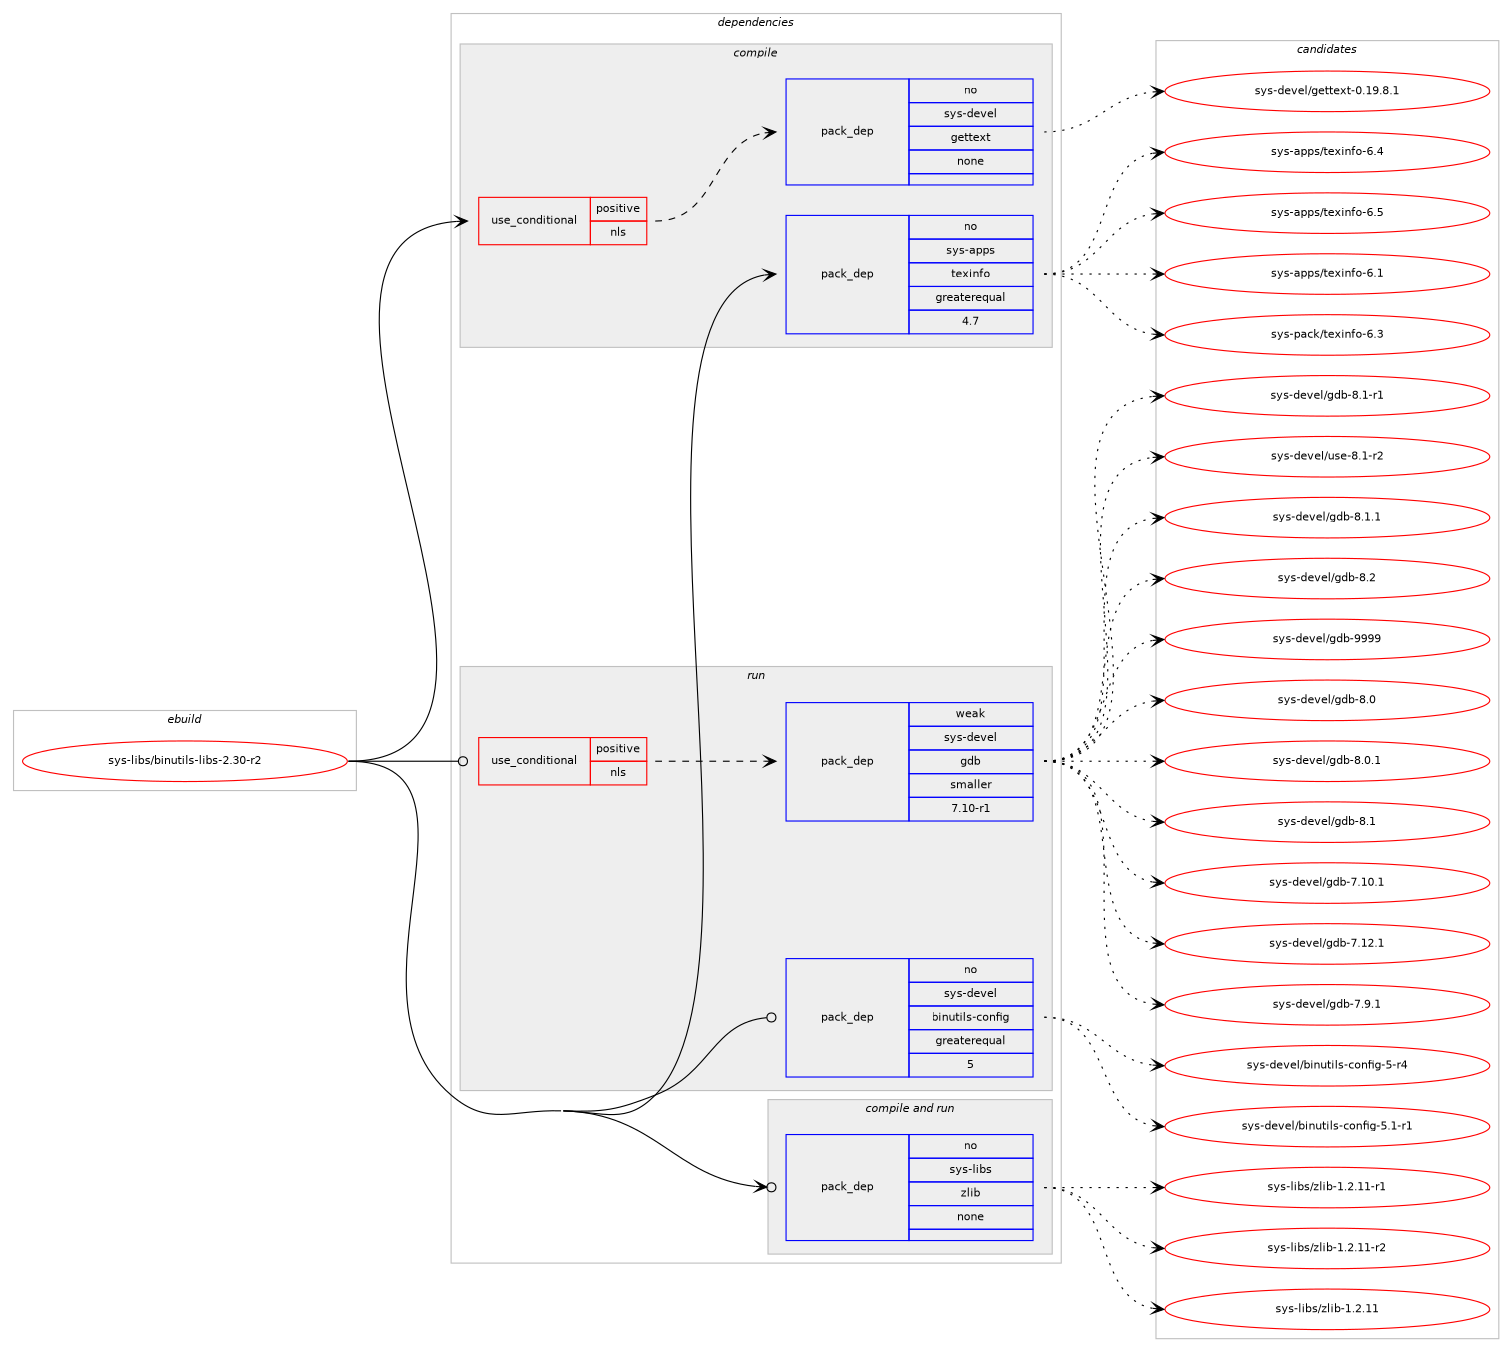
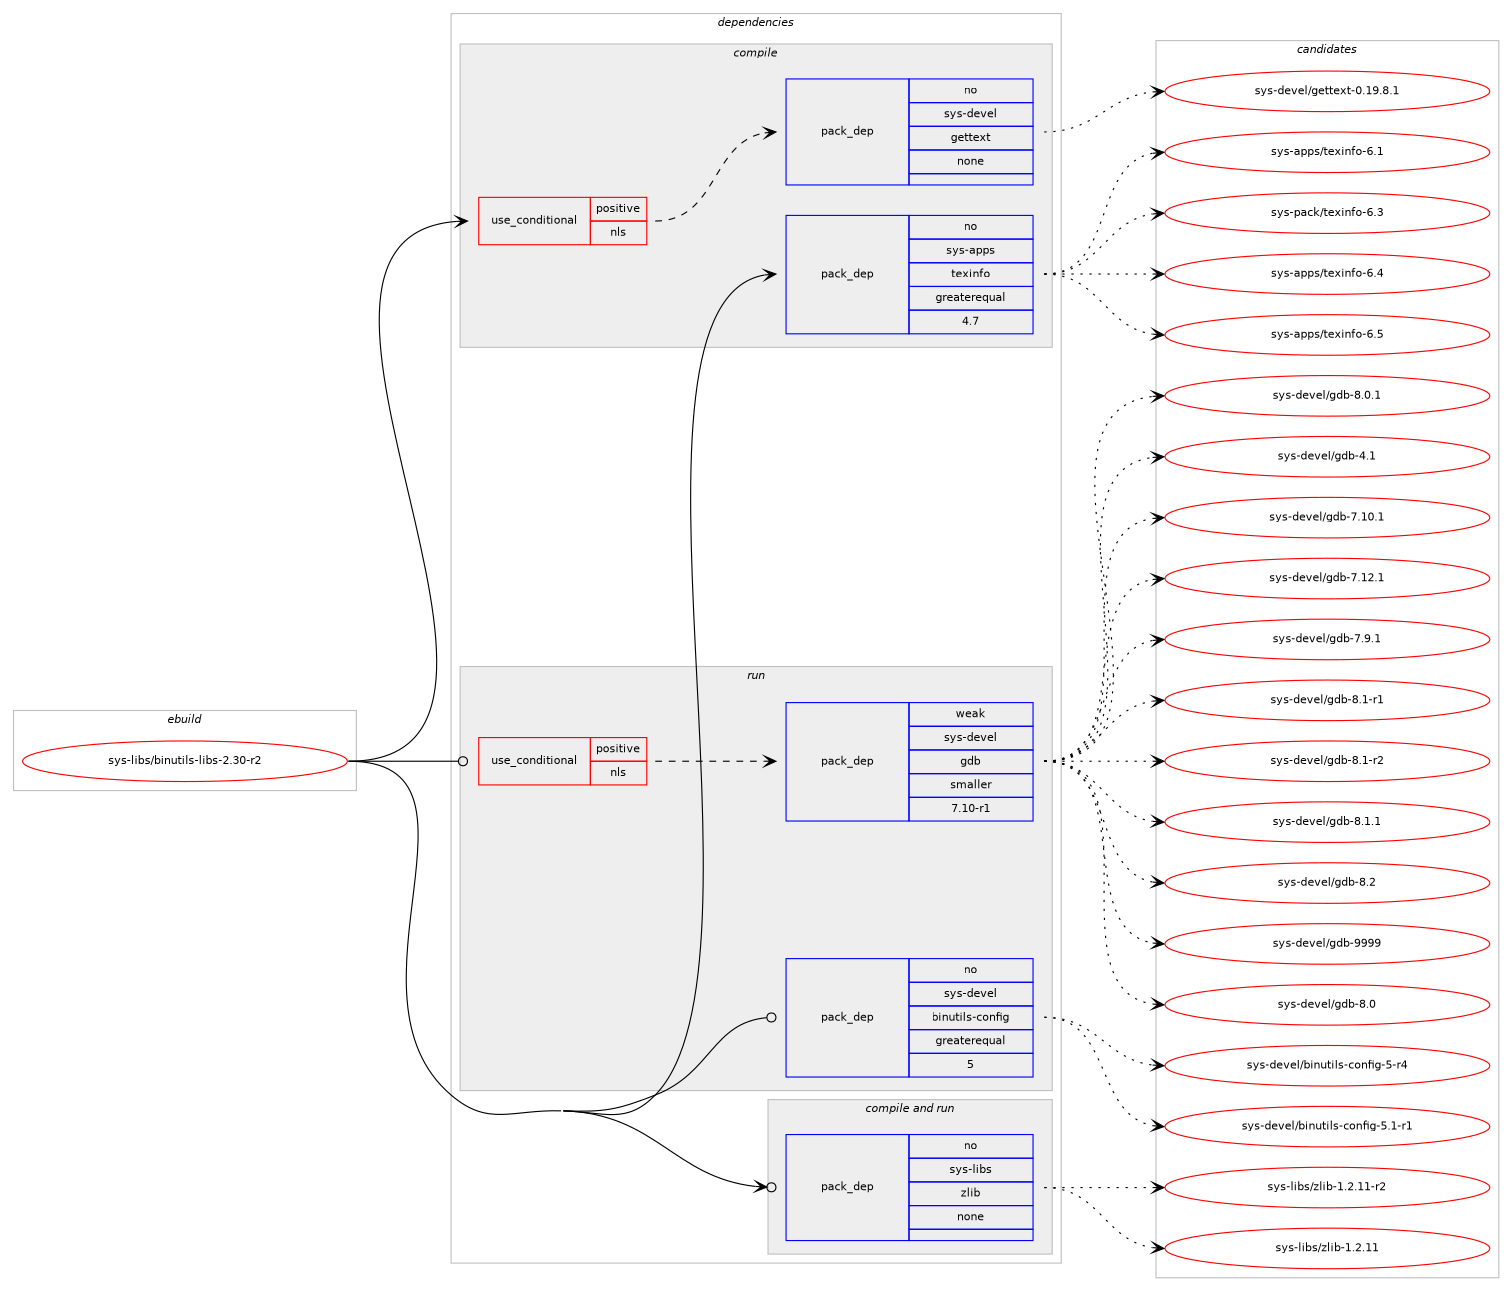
(1327, 457) -> (1327, 761)
(1327, 822) -> (1327, 457)
(1327, 1188) -> none
